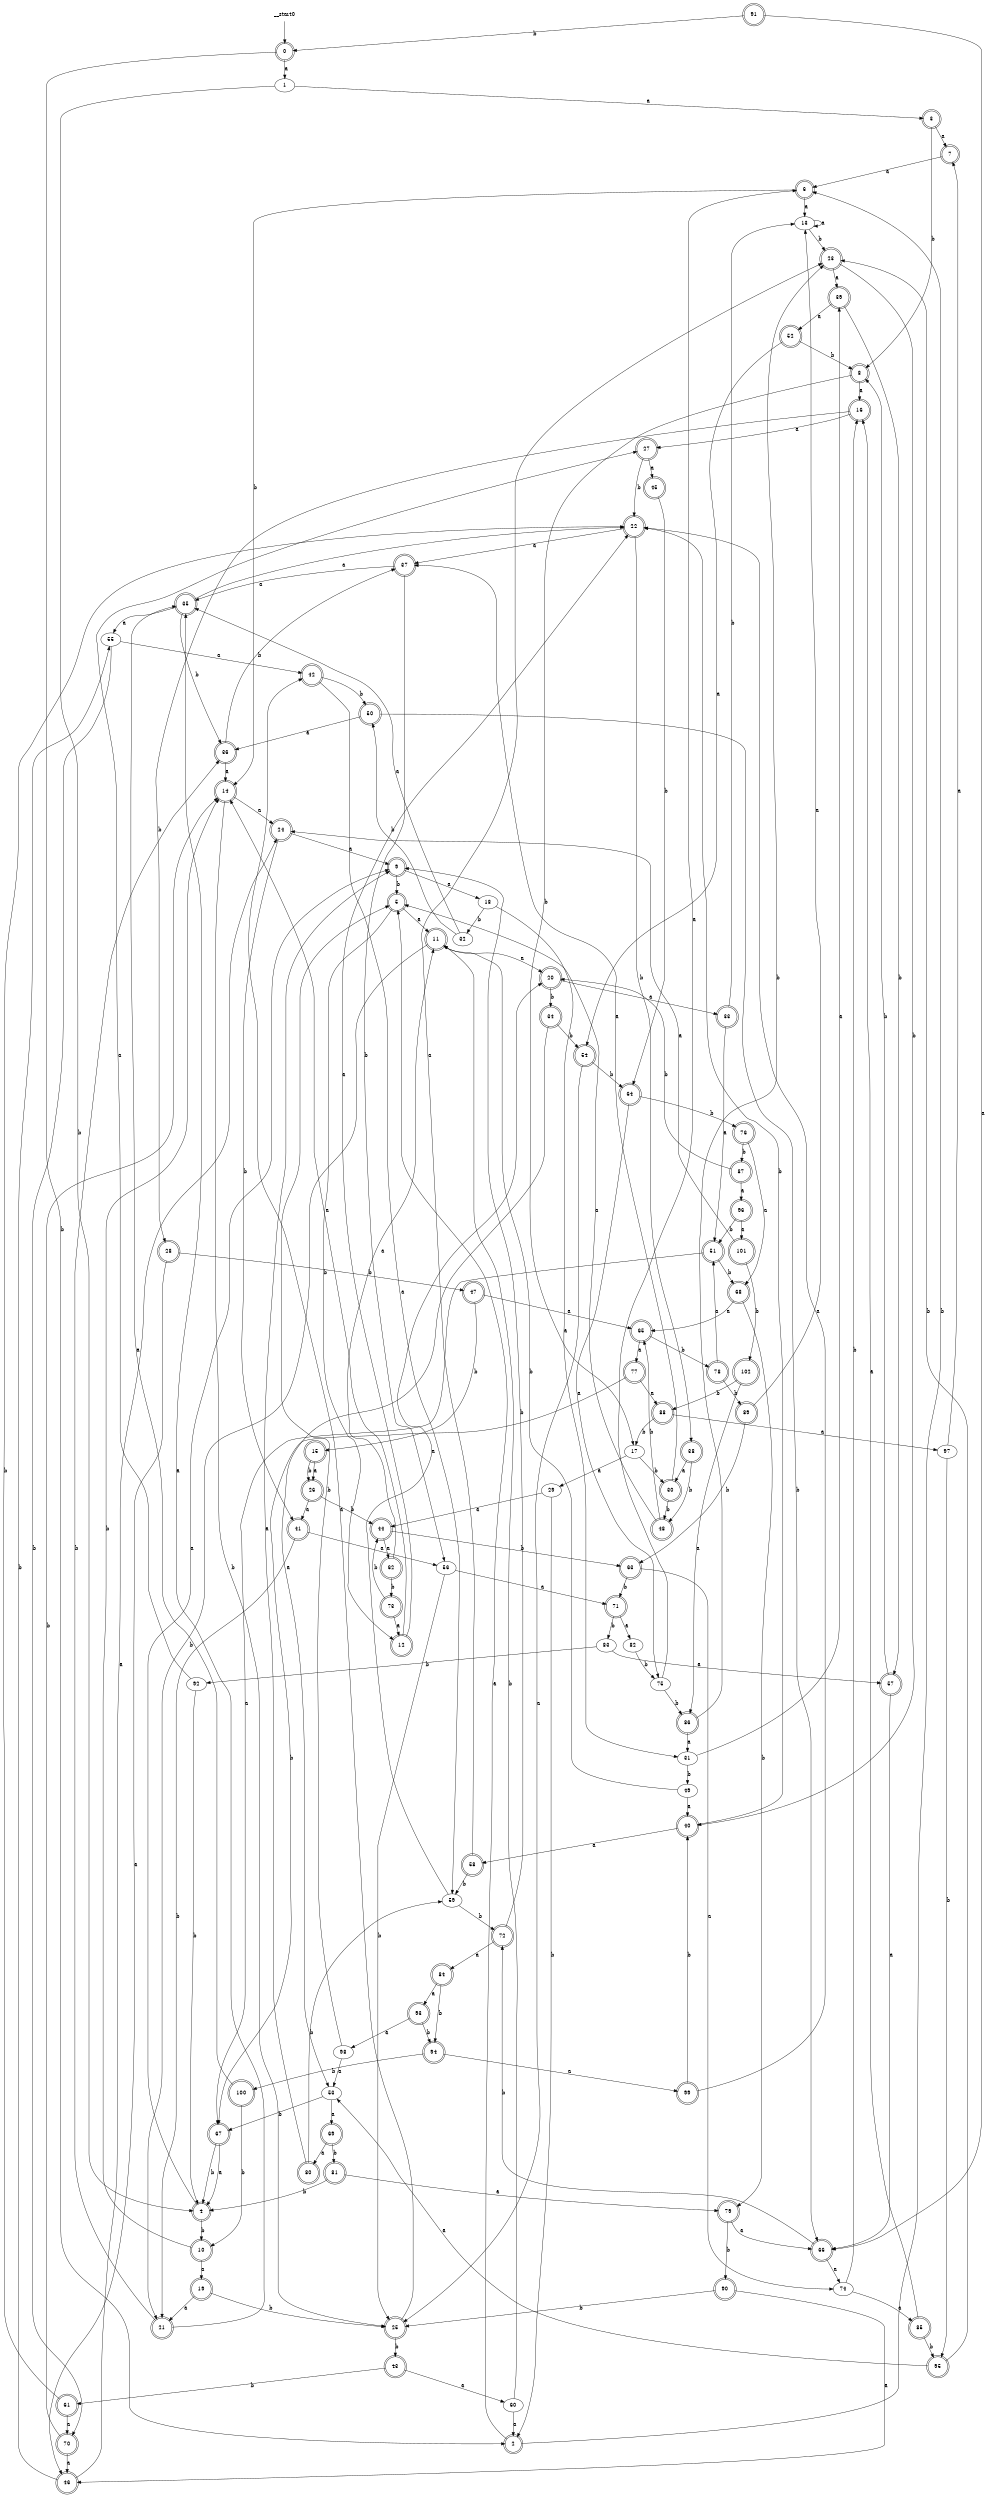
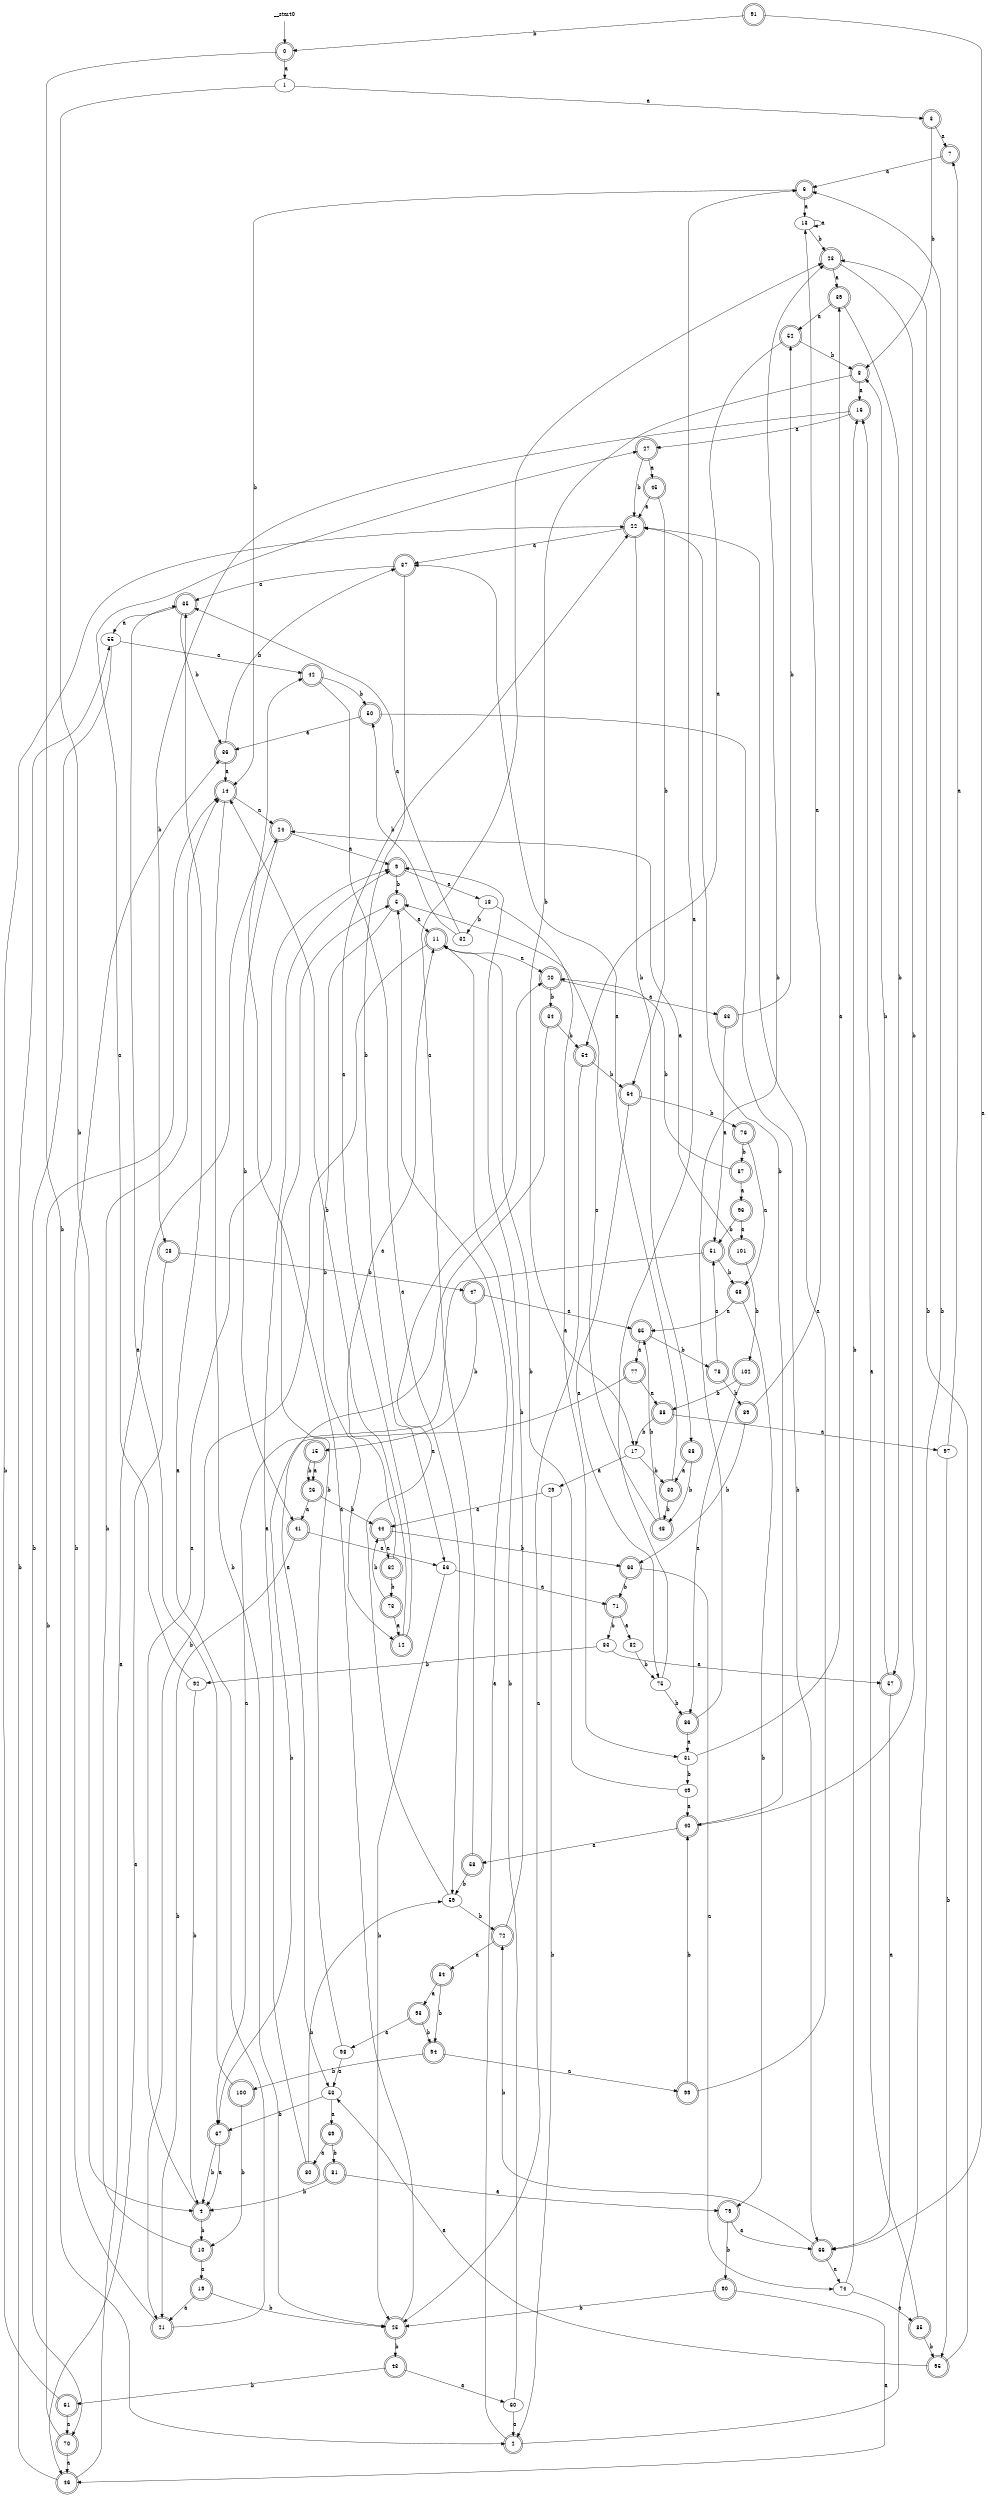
(404, 546) -> (645, 506)
(731, 595) -> (791, 699)
(327, 1211) -> (327, 1211)
